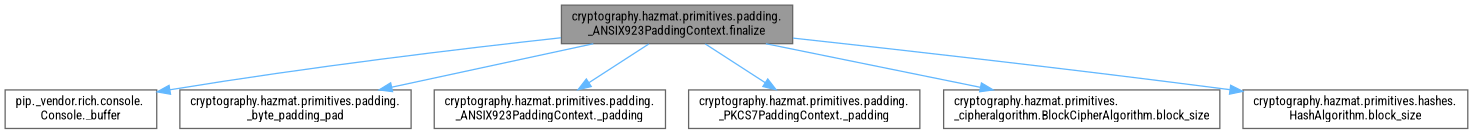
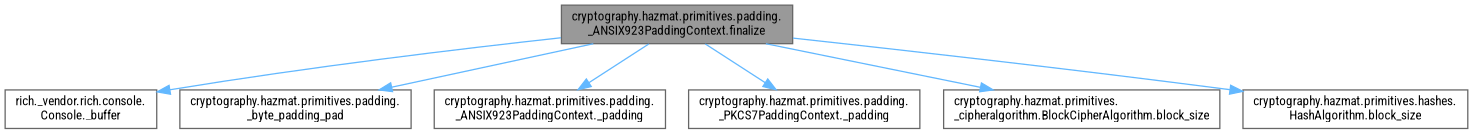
(81, 109) -> (81, 109)
